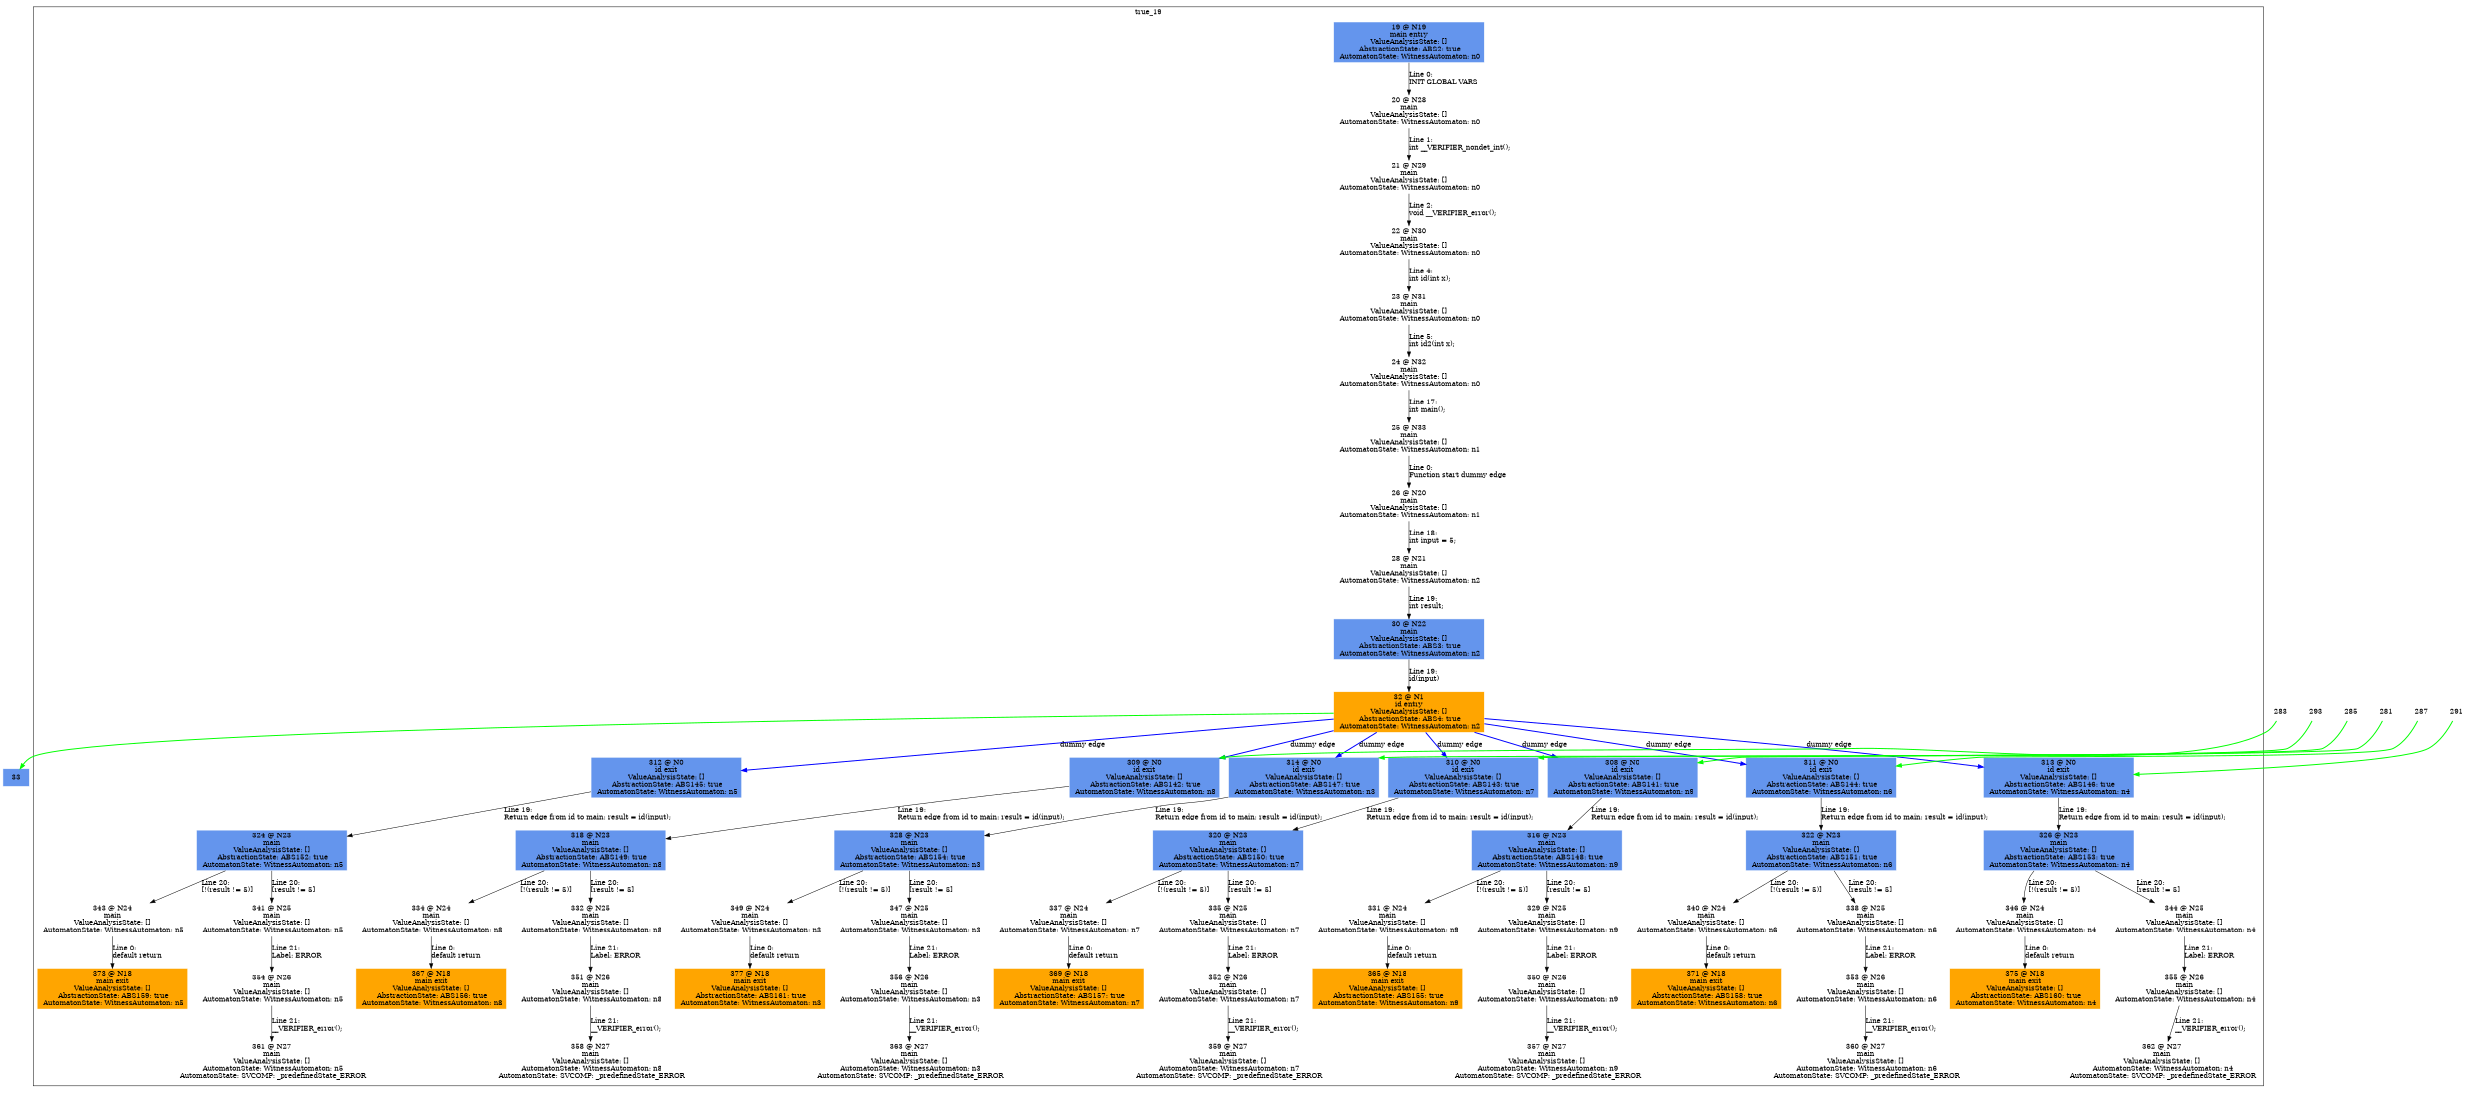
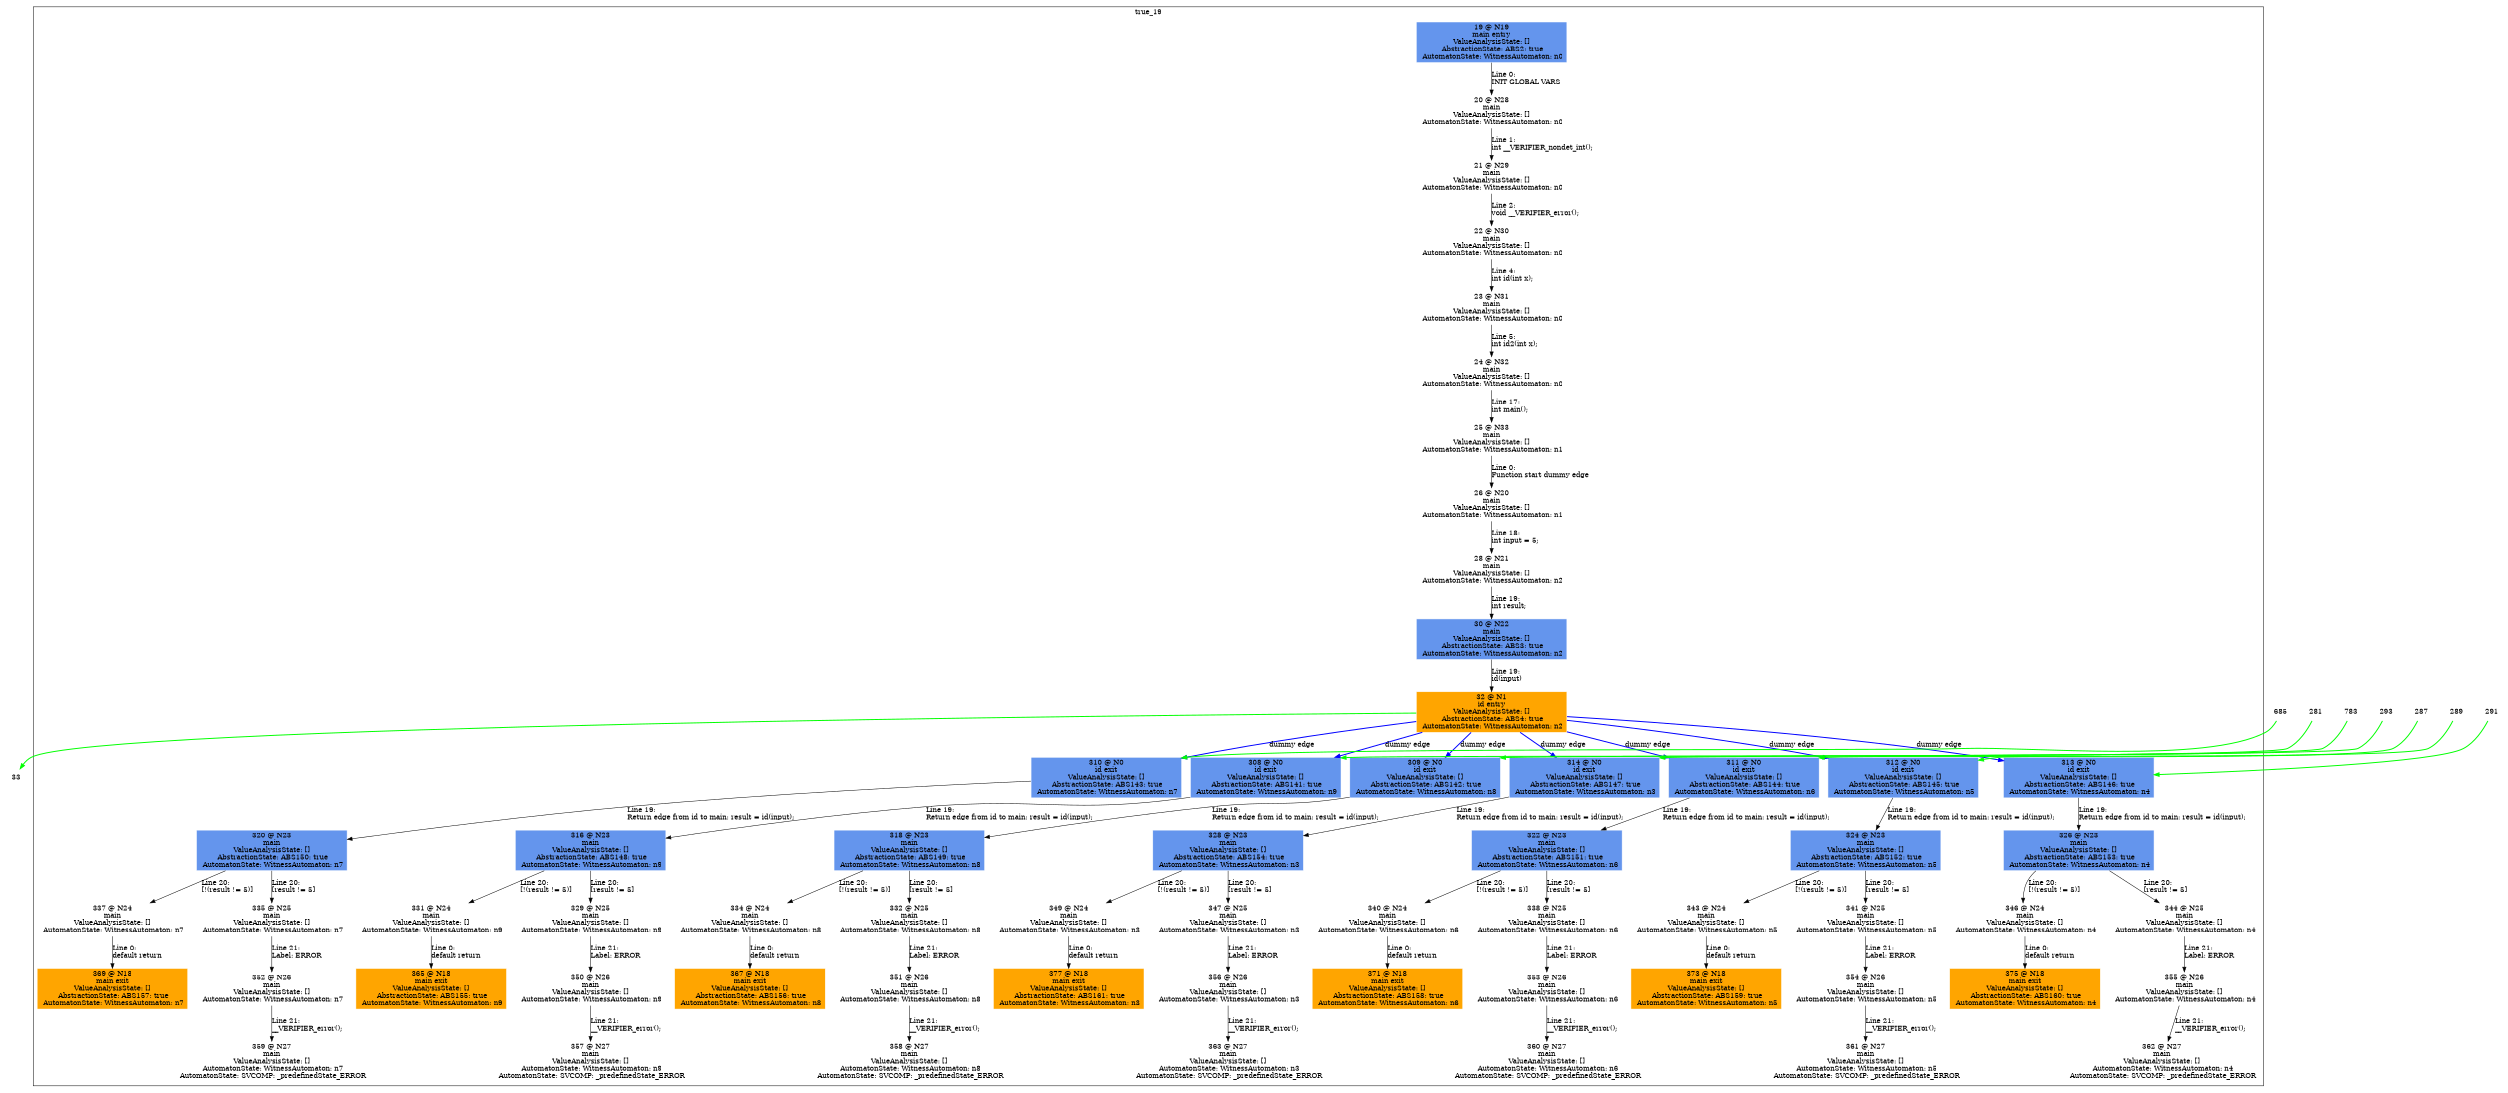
(2281, 712) -> (2351, 712)
(2351, 712) -> (2281, 712)
none -> (2457, 712)
(16, 778) -> (16, 778)
